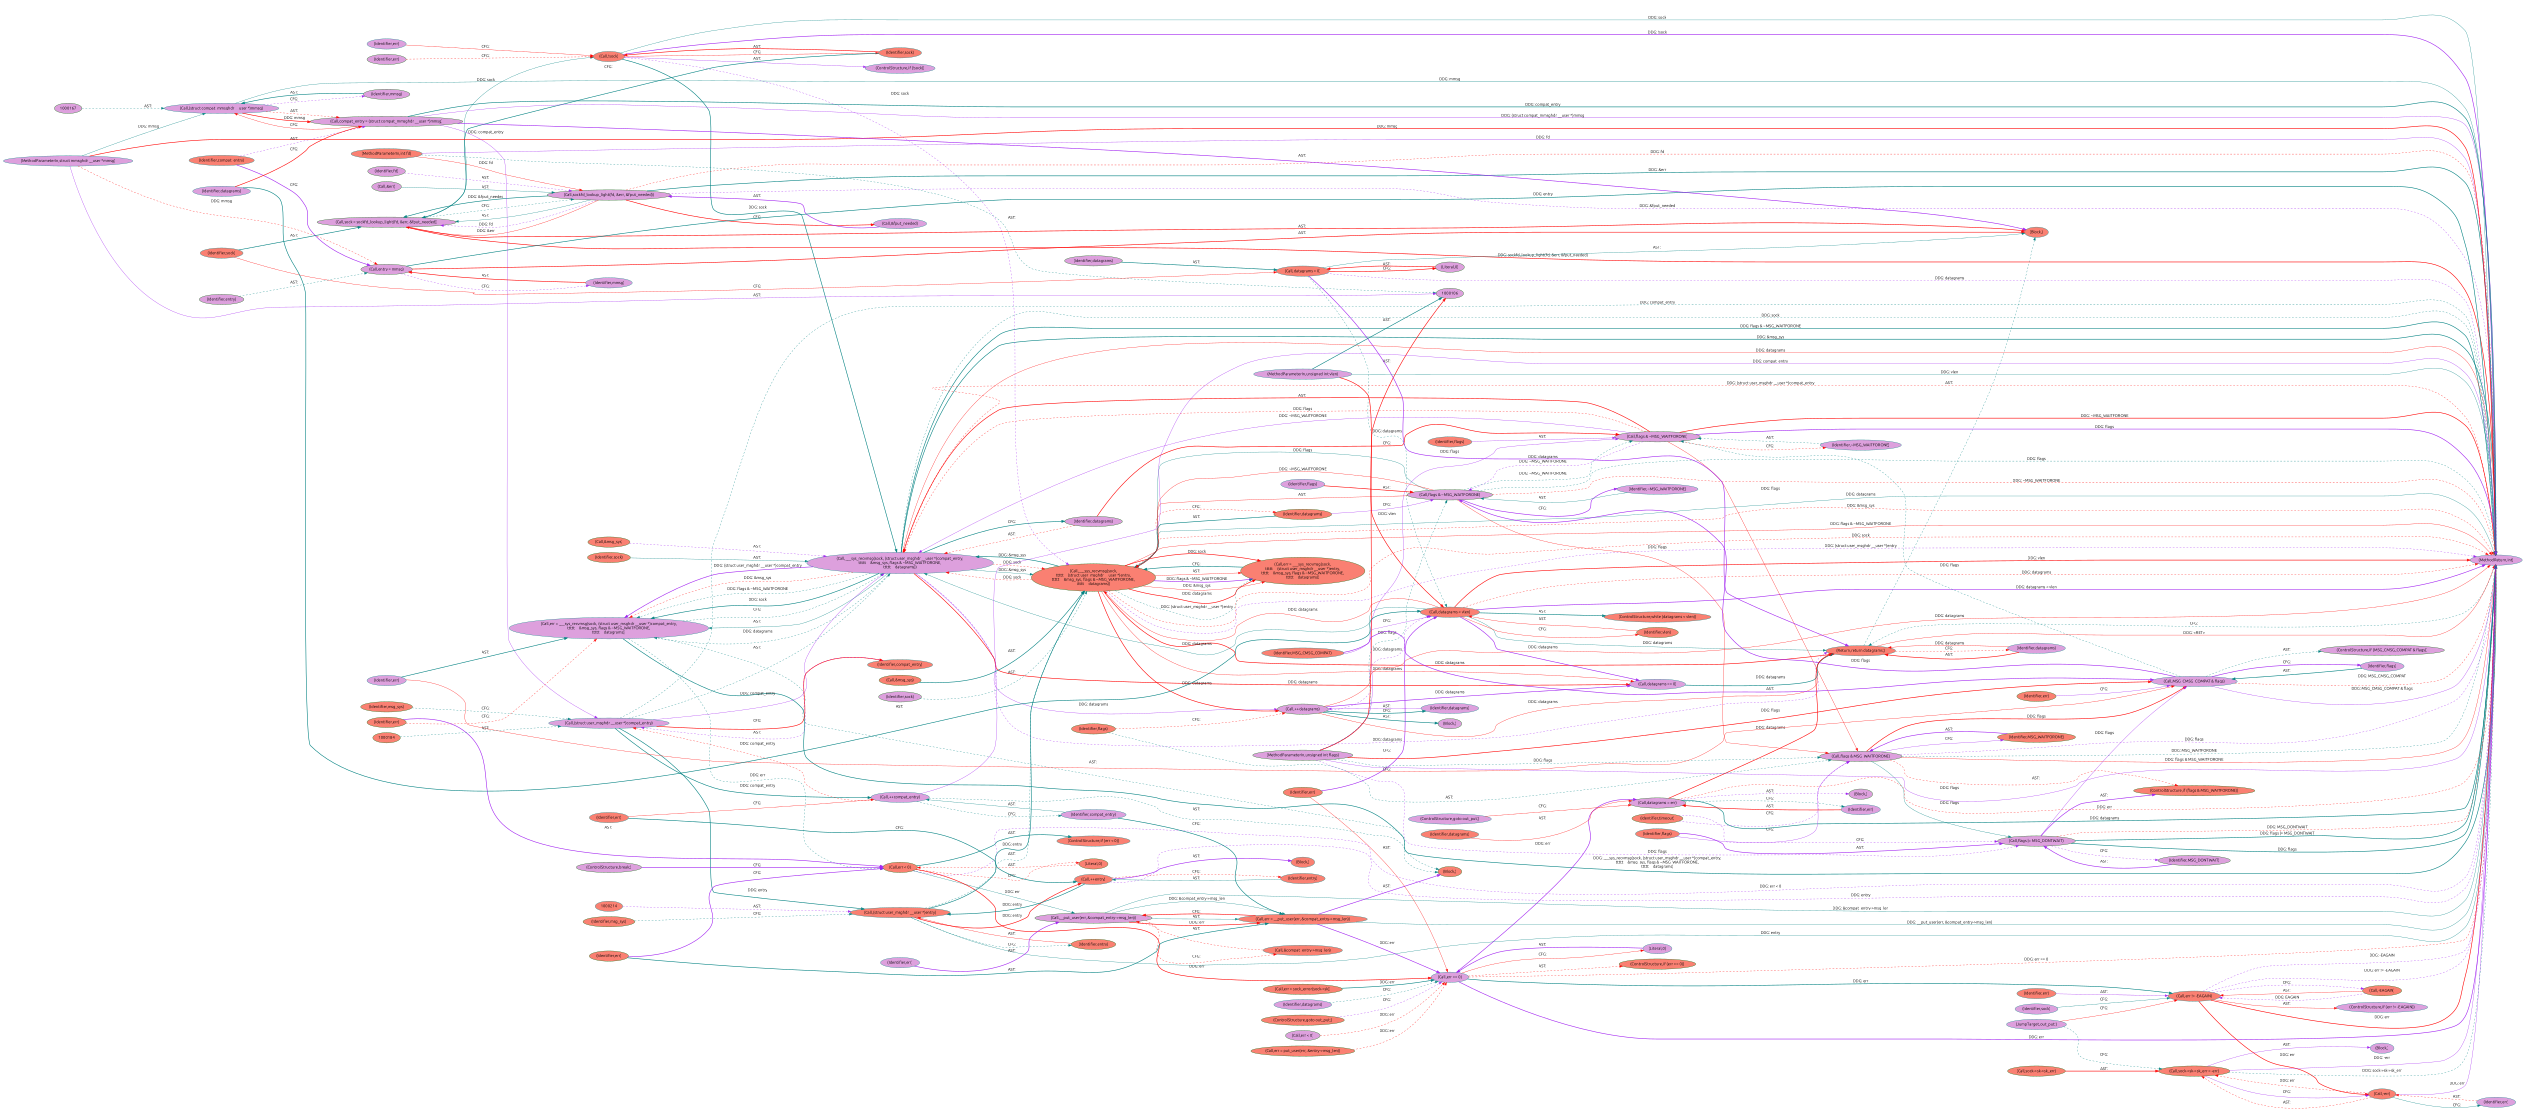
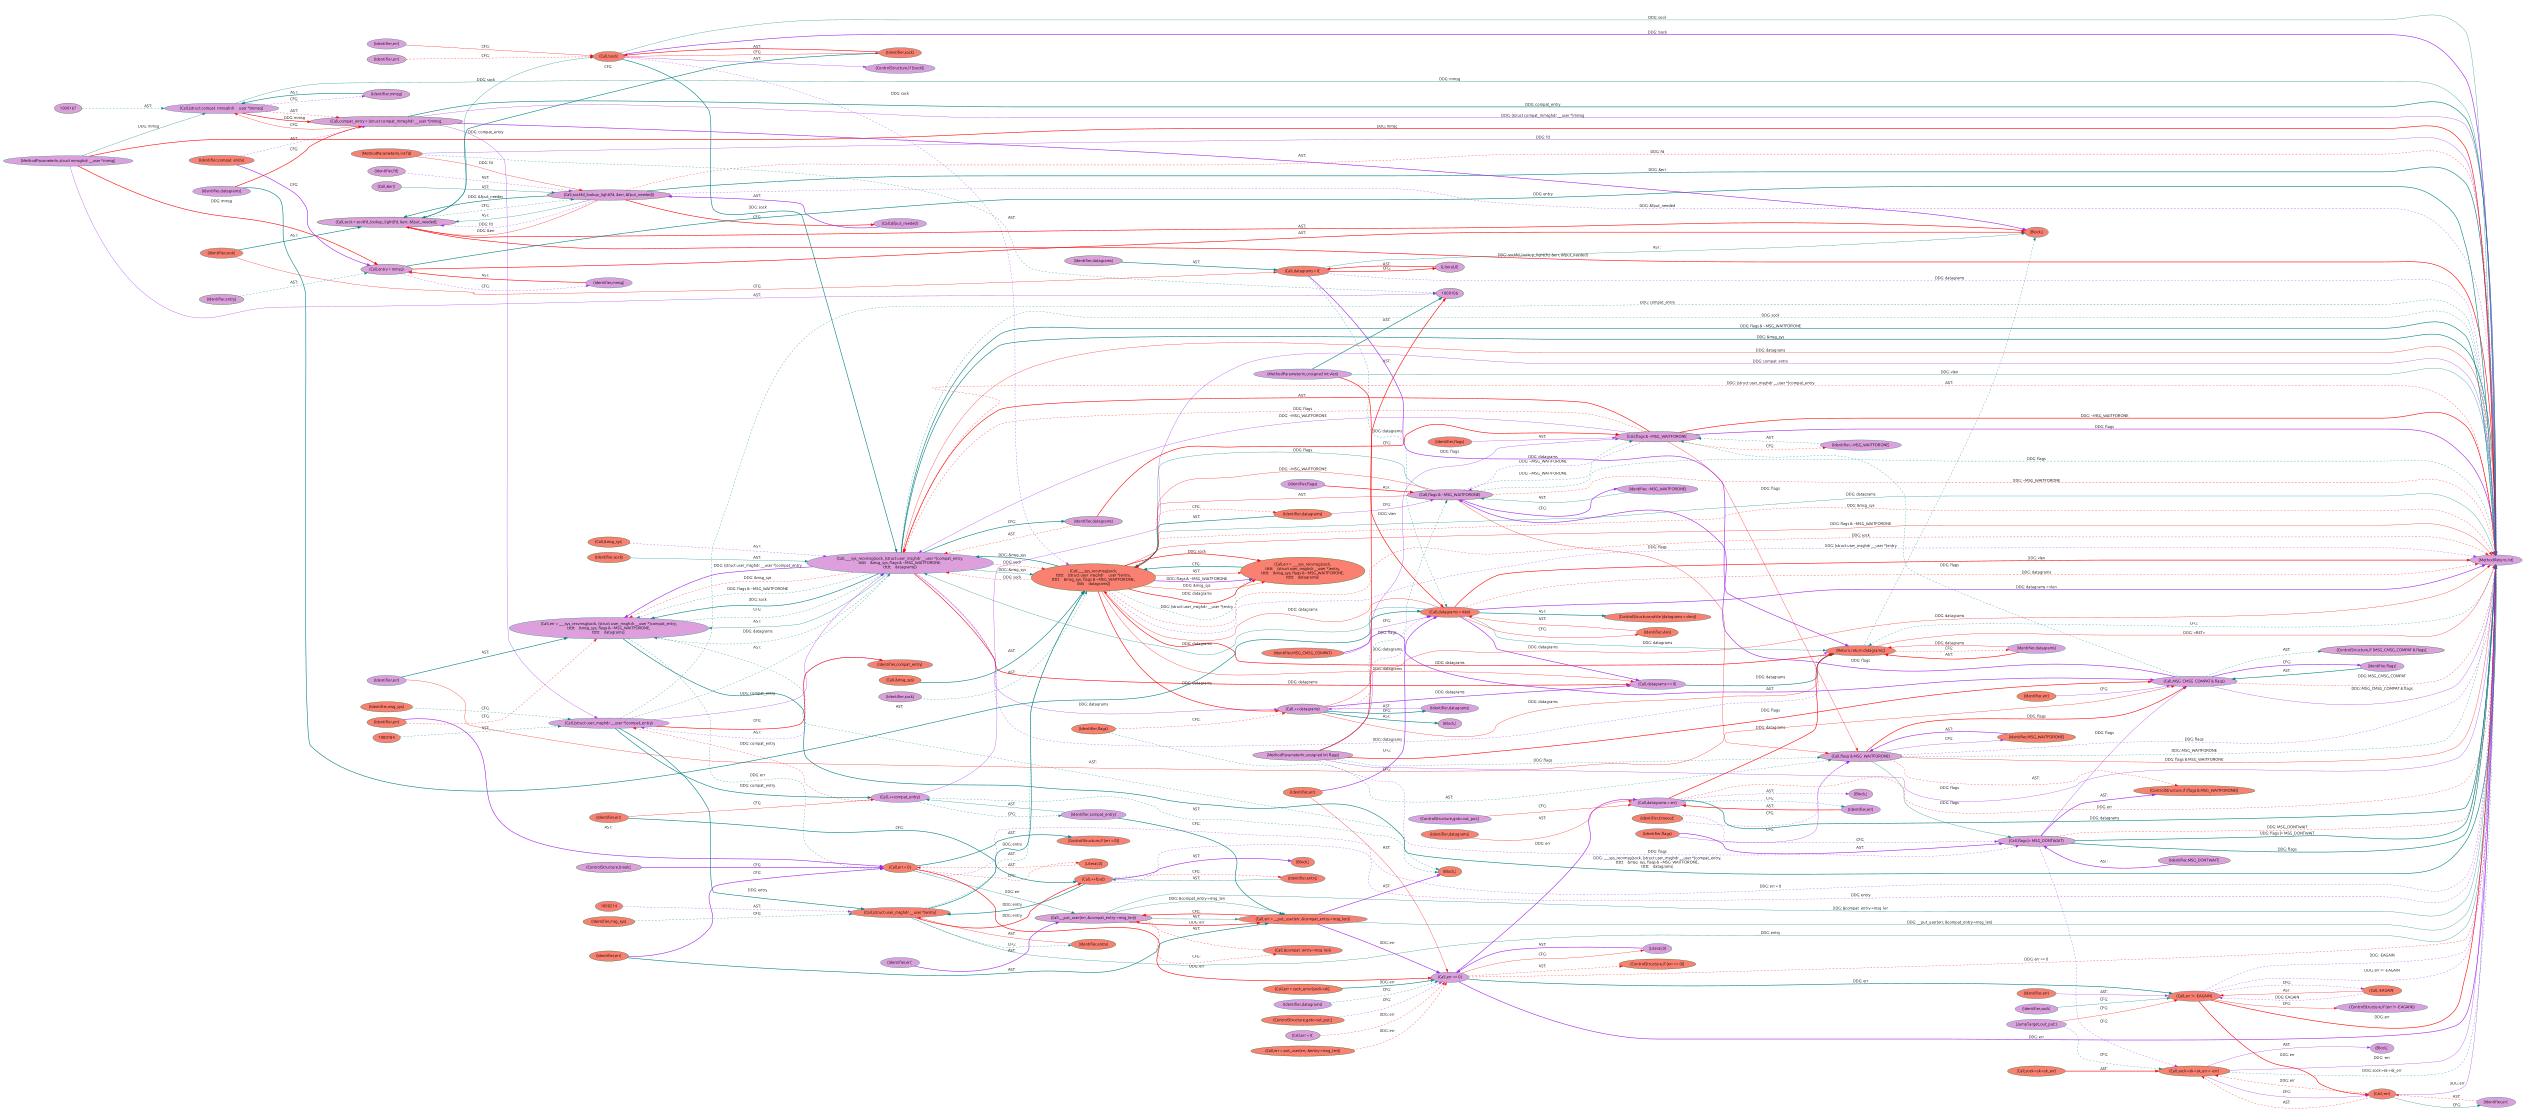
(226, 217) -> (226, 217)
(387, 738) -> (387, 738)
(1657, 803) -> (1657, 803)
(2103, 856) -> (2076, 977)
(1093, 879) -> (1093, 879)
(2287, 1004) -> (2287, 1004)
